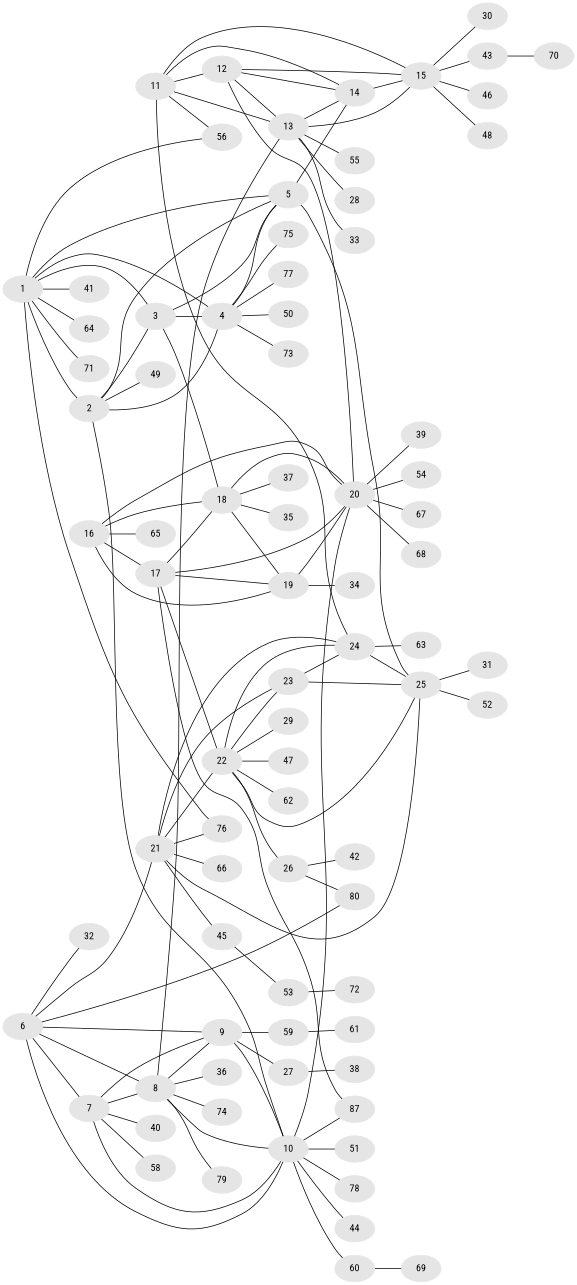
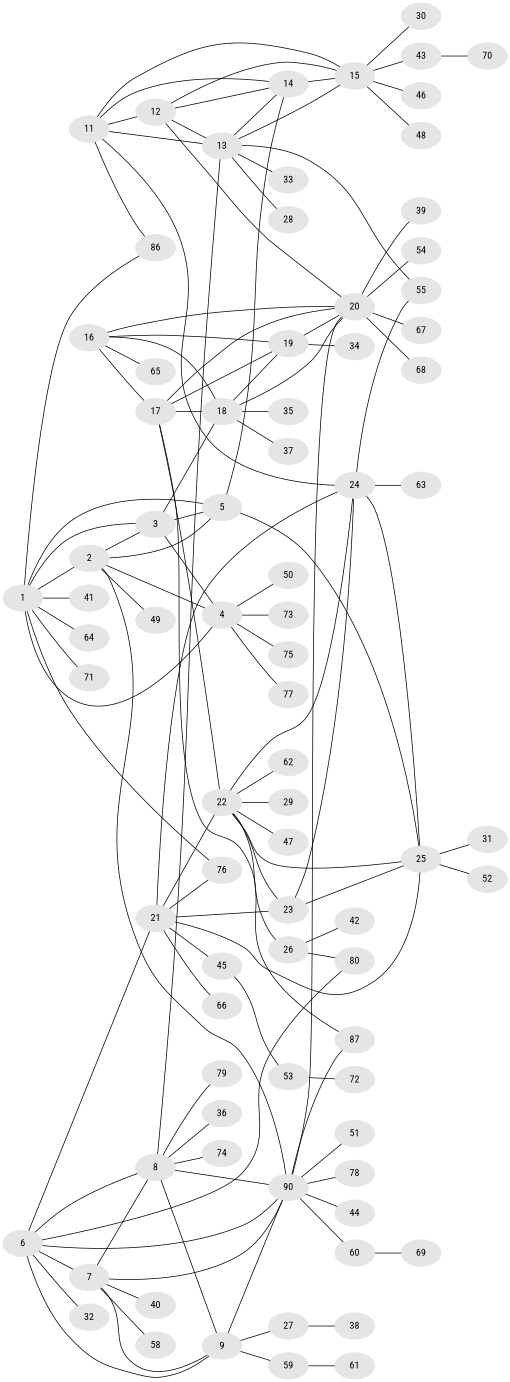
(222, 137) -> (156, 248)
(254, 258) -> none
none -> (373, 383)
(288, 1149) -> (288, 1187)
